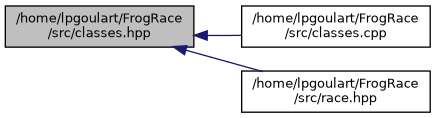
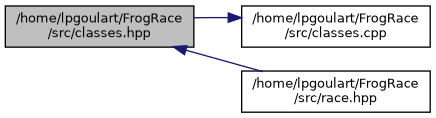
(224, 36) -> (211, 18)
